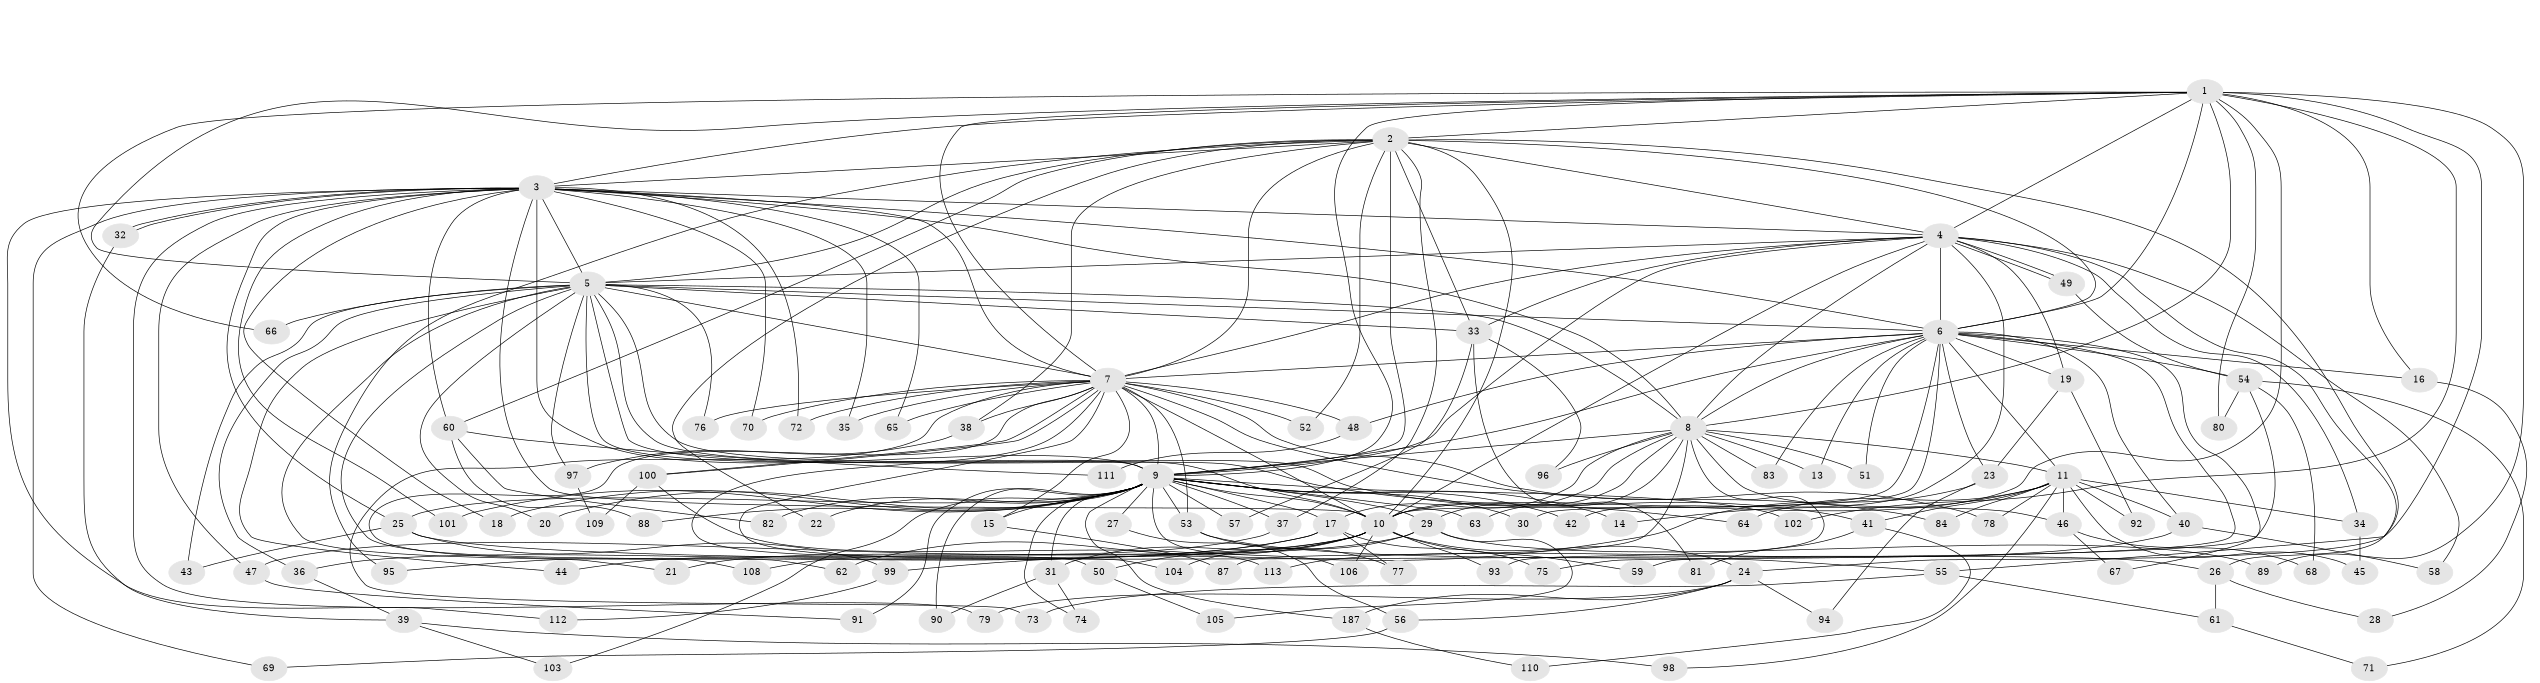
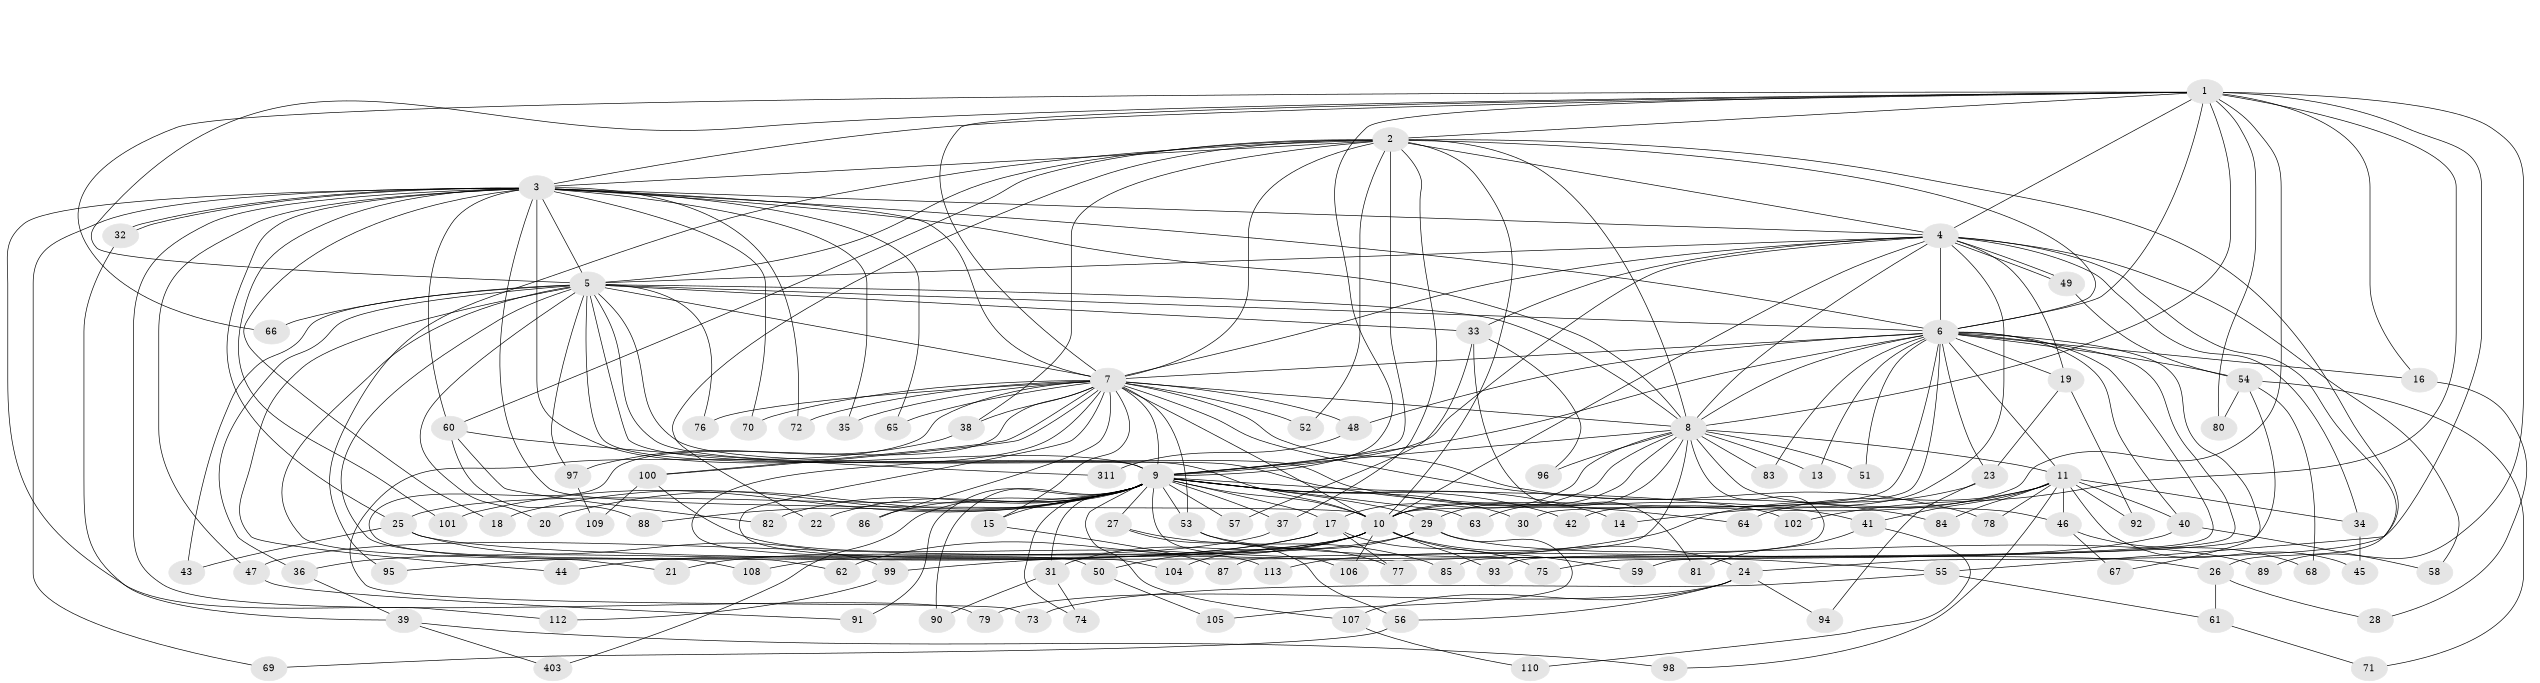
(1432, 236) -> (1589, 215)
none -> (1398, 404)
(1107, 476) -> (1107, 476)
none -> (865, 524)
none -> (1447, 573)
(1351, 621) -> (1351, 621)
(553, 669) -> (553, 669)
